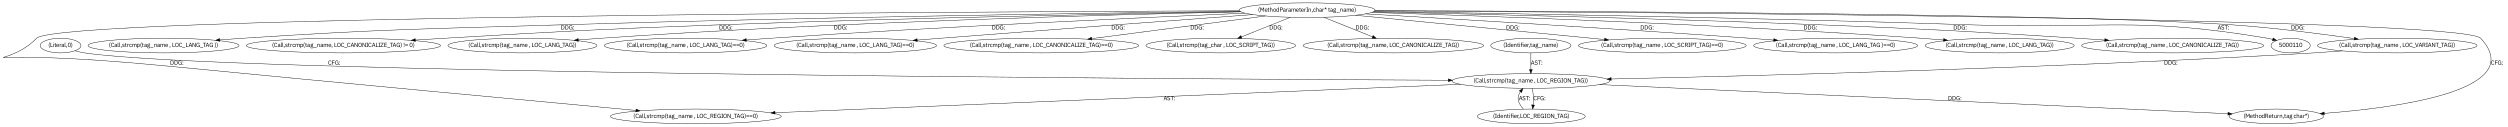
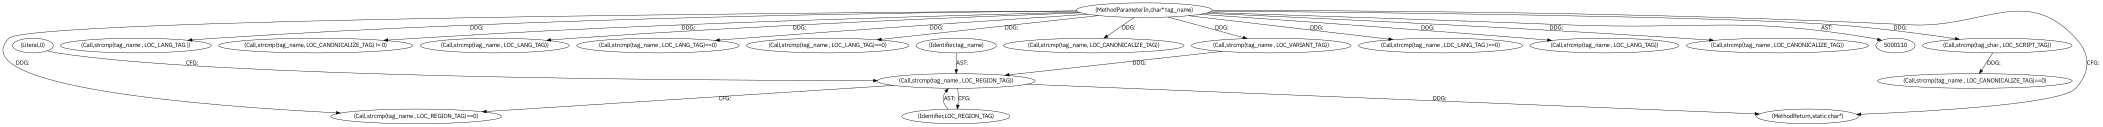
(1179, 27) -> (1987, 62)
(1662, 46) -> none
(1170, 99) -> (726, 99)
(2276, 116) -> (1808, 116)
